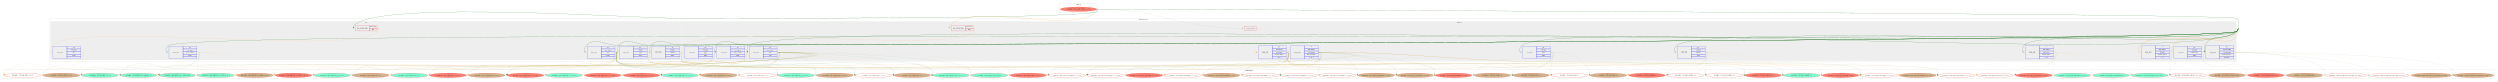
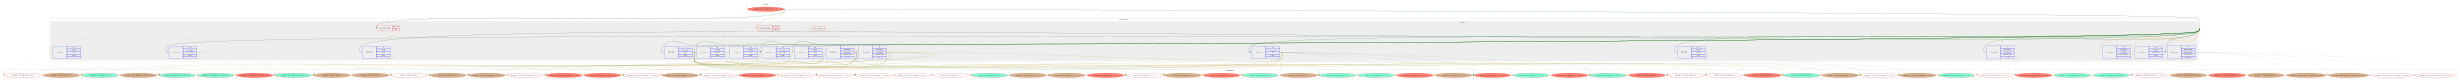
(410, 75) -> none
